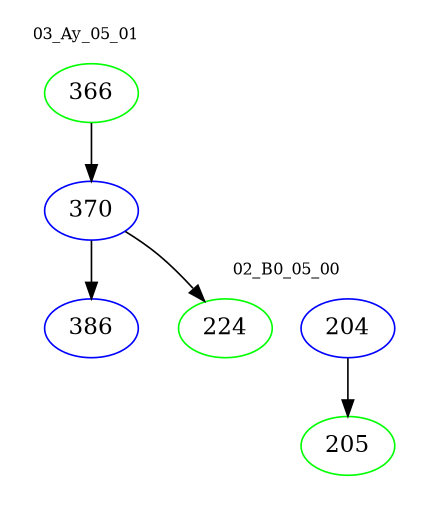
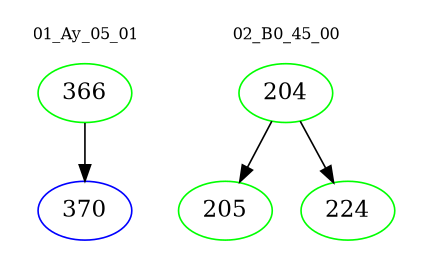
(86, 35) -> (86, 35)
(287, 270) -> (287, 35)
(176, 271) -> (313, 145)
(91, 328) -> none
(348, 328) -> (286, 93)
